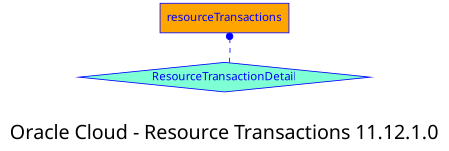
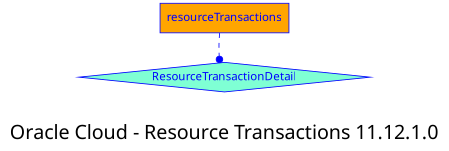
(230, 51) -> (219, 45)
